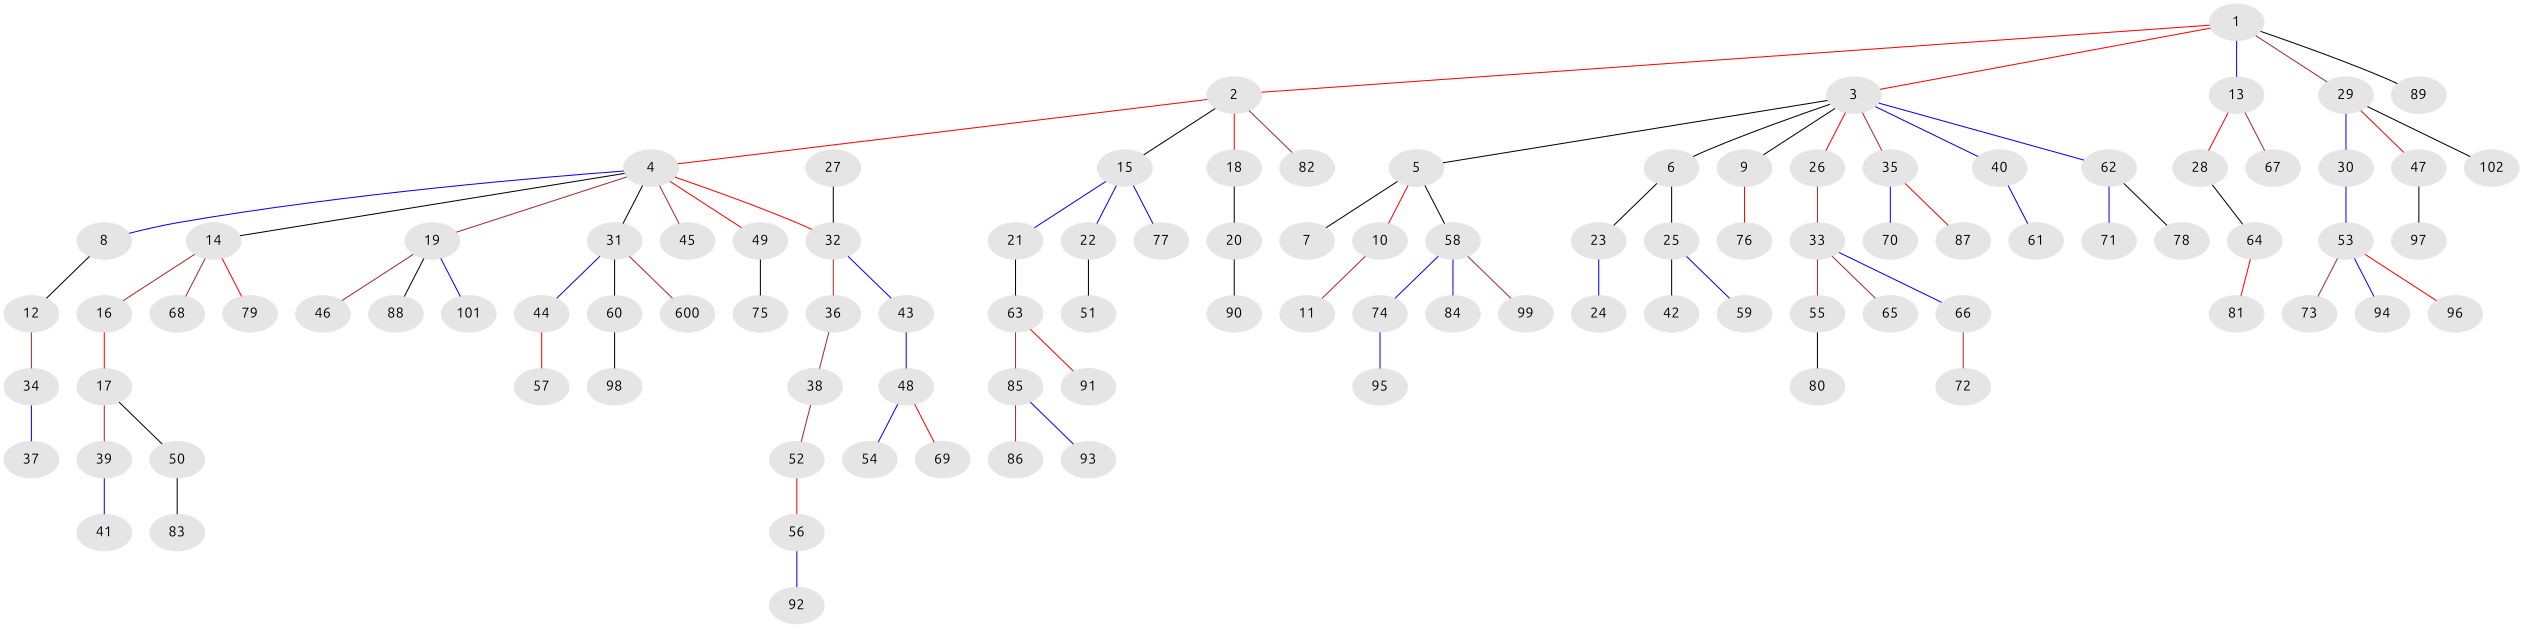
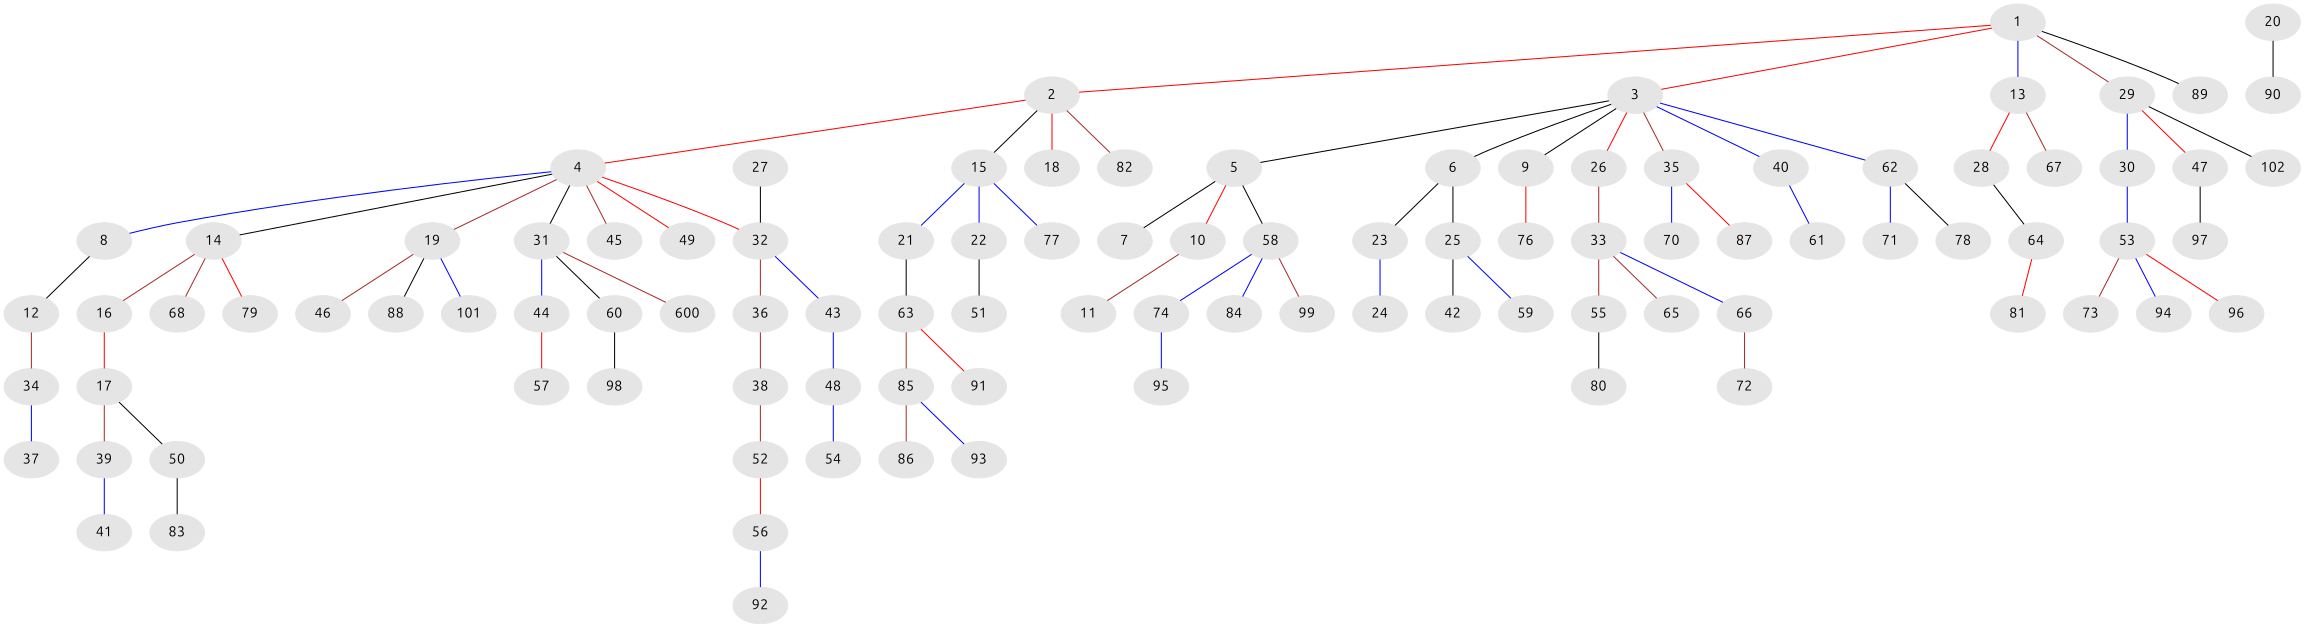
(1234, 205) -> none
(760, 314) -> none
(943, 460) -> none
